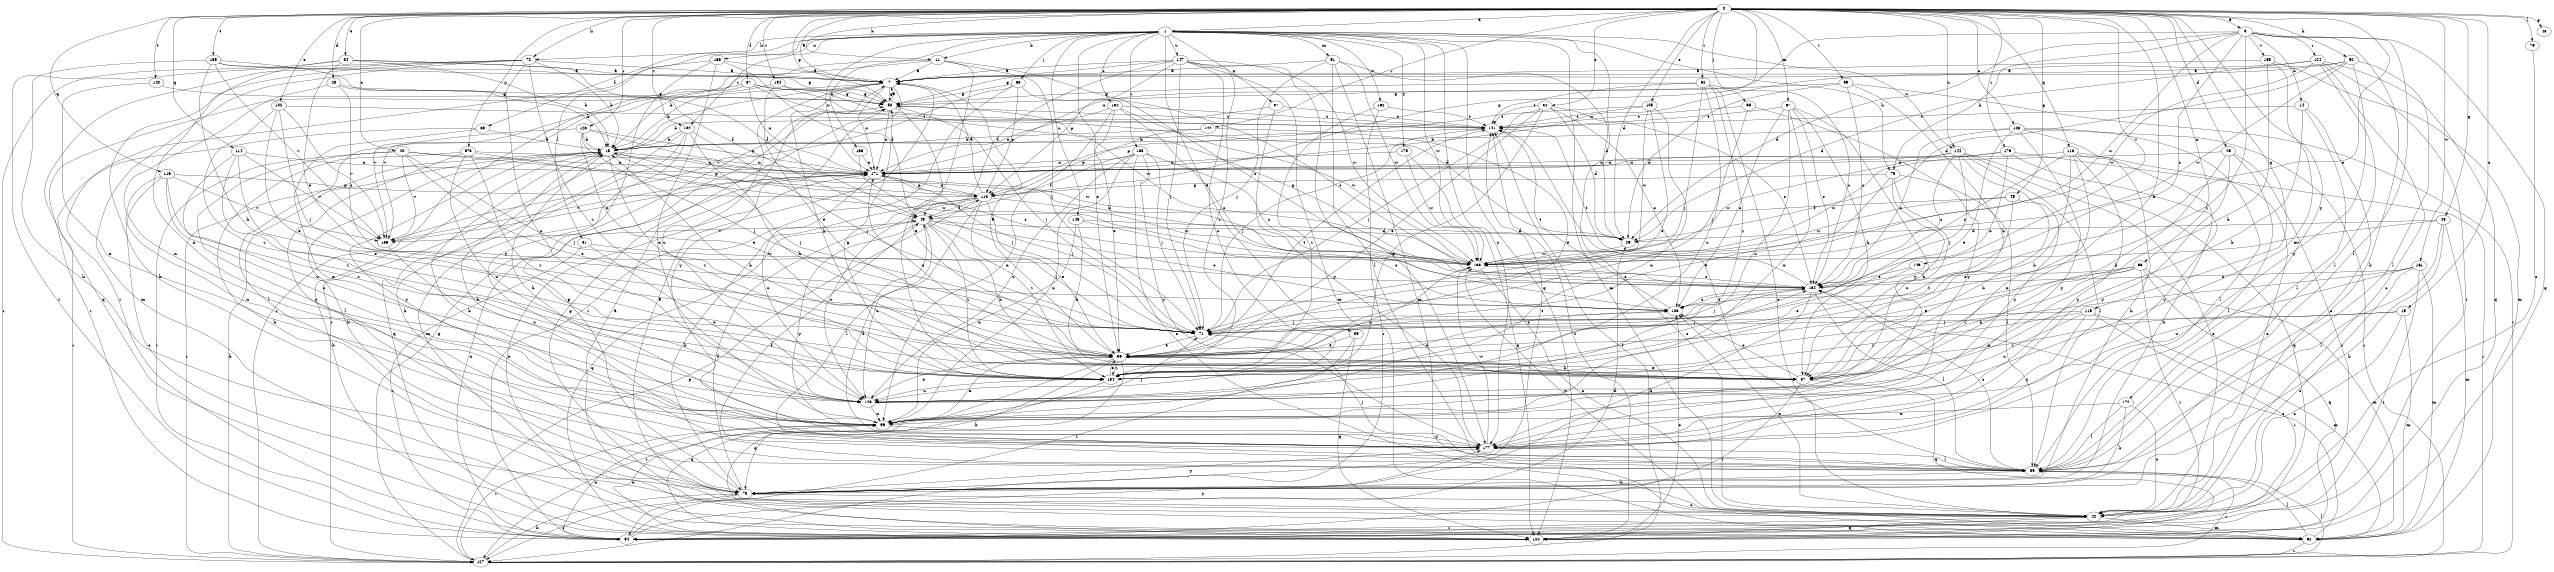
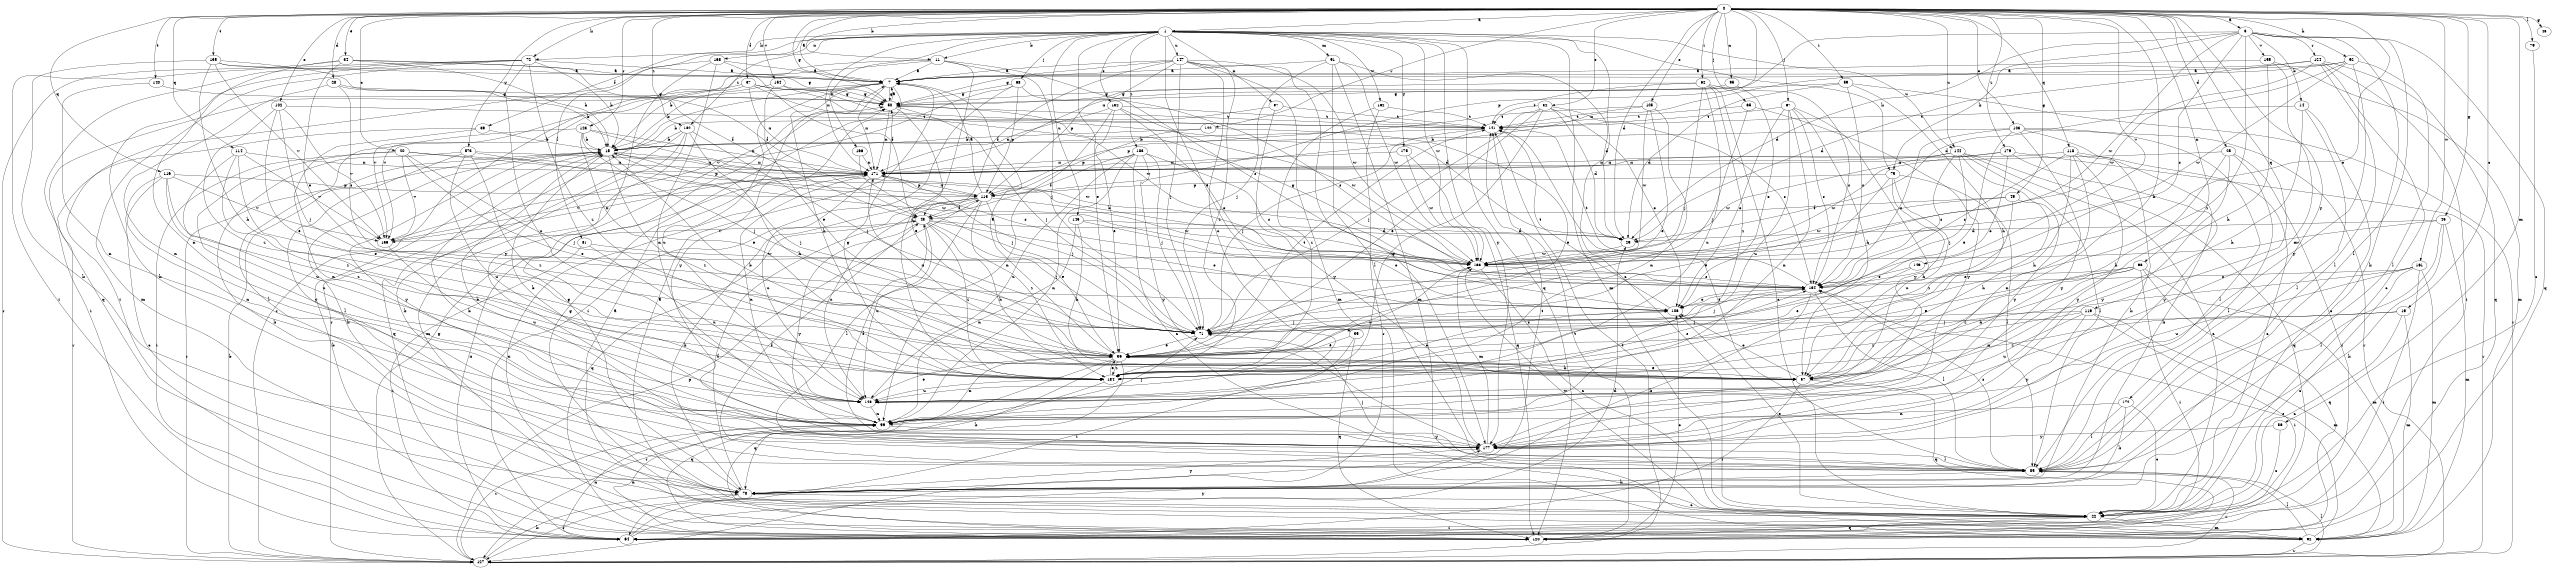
(1784, 60) -> (1784, 60)
none -> (1732, 83)
none -> (748, 291)
(1481, 357) -> (1481, 357)
none -> (2280, 425)
